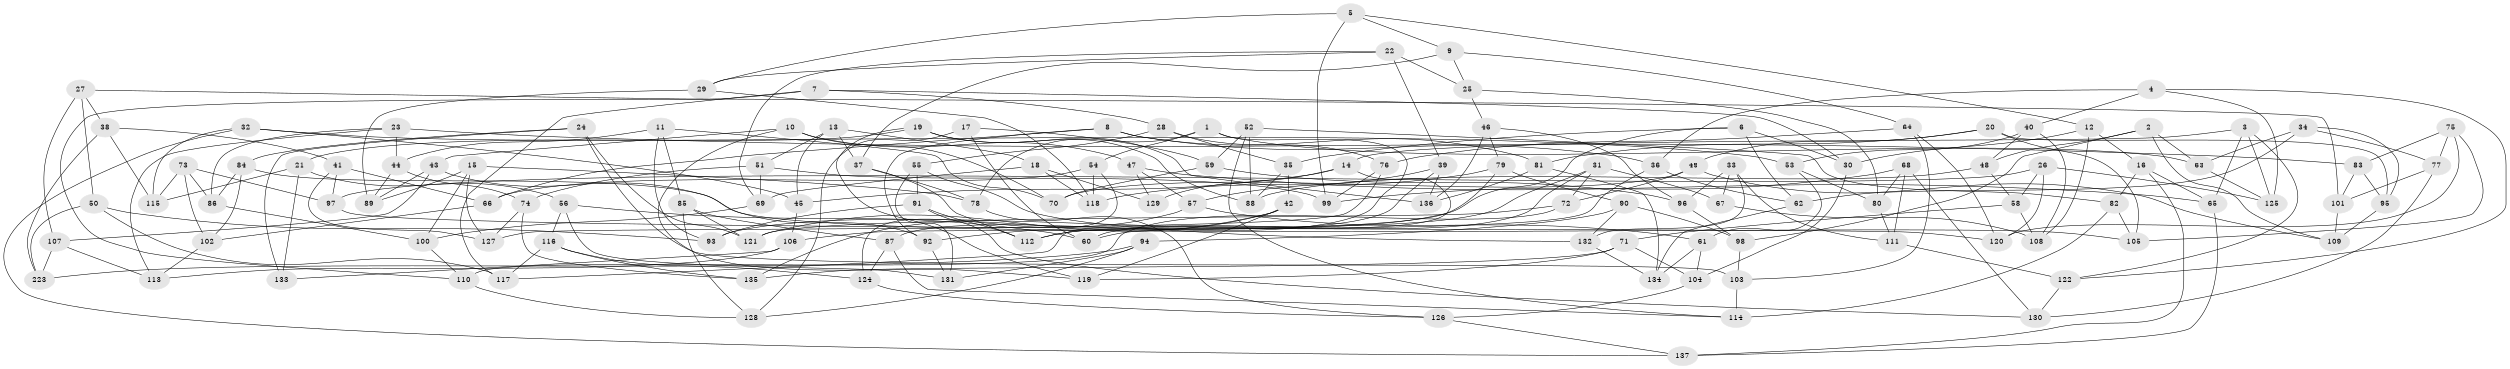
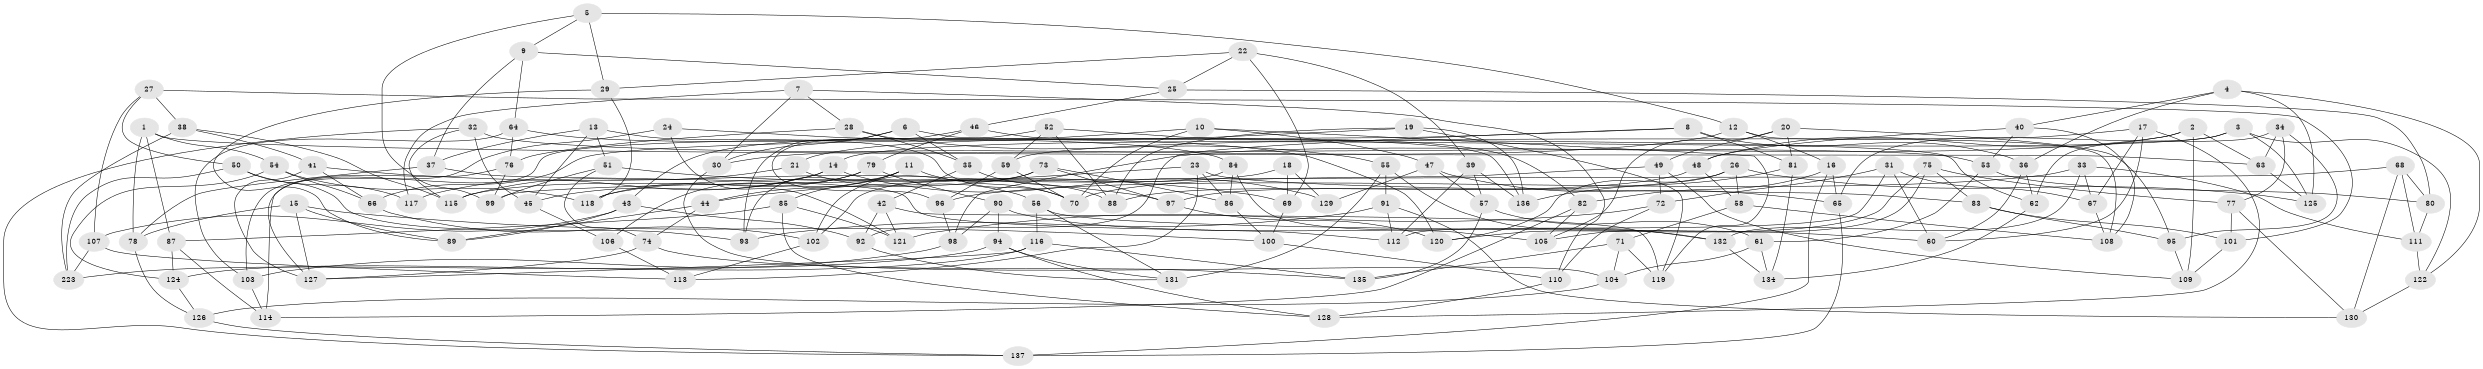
(936, 143) -> (900, 148)
none -> (2118, 166)
(526, 261) -> (554, 272)
(282, 280) -> none
